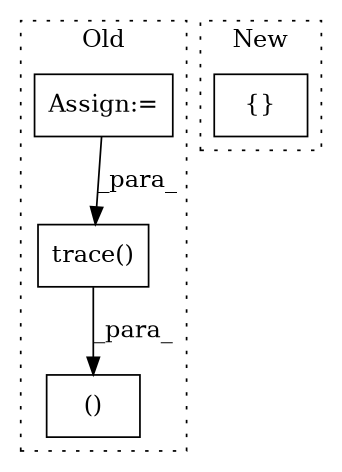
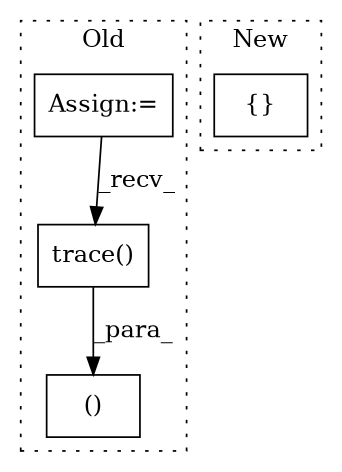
(137, 181) -> (137, 181)
